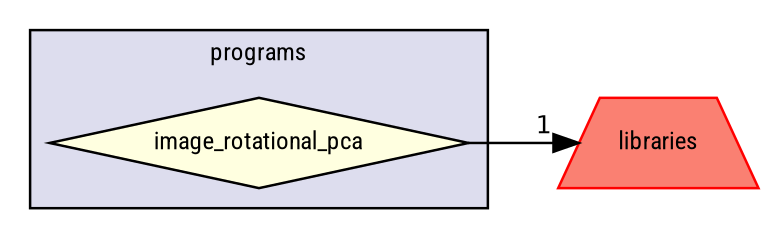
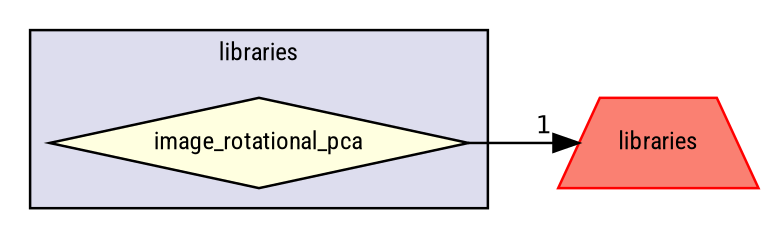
(259, 54) -> (259, 54)
